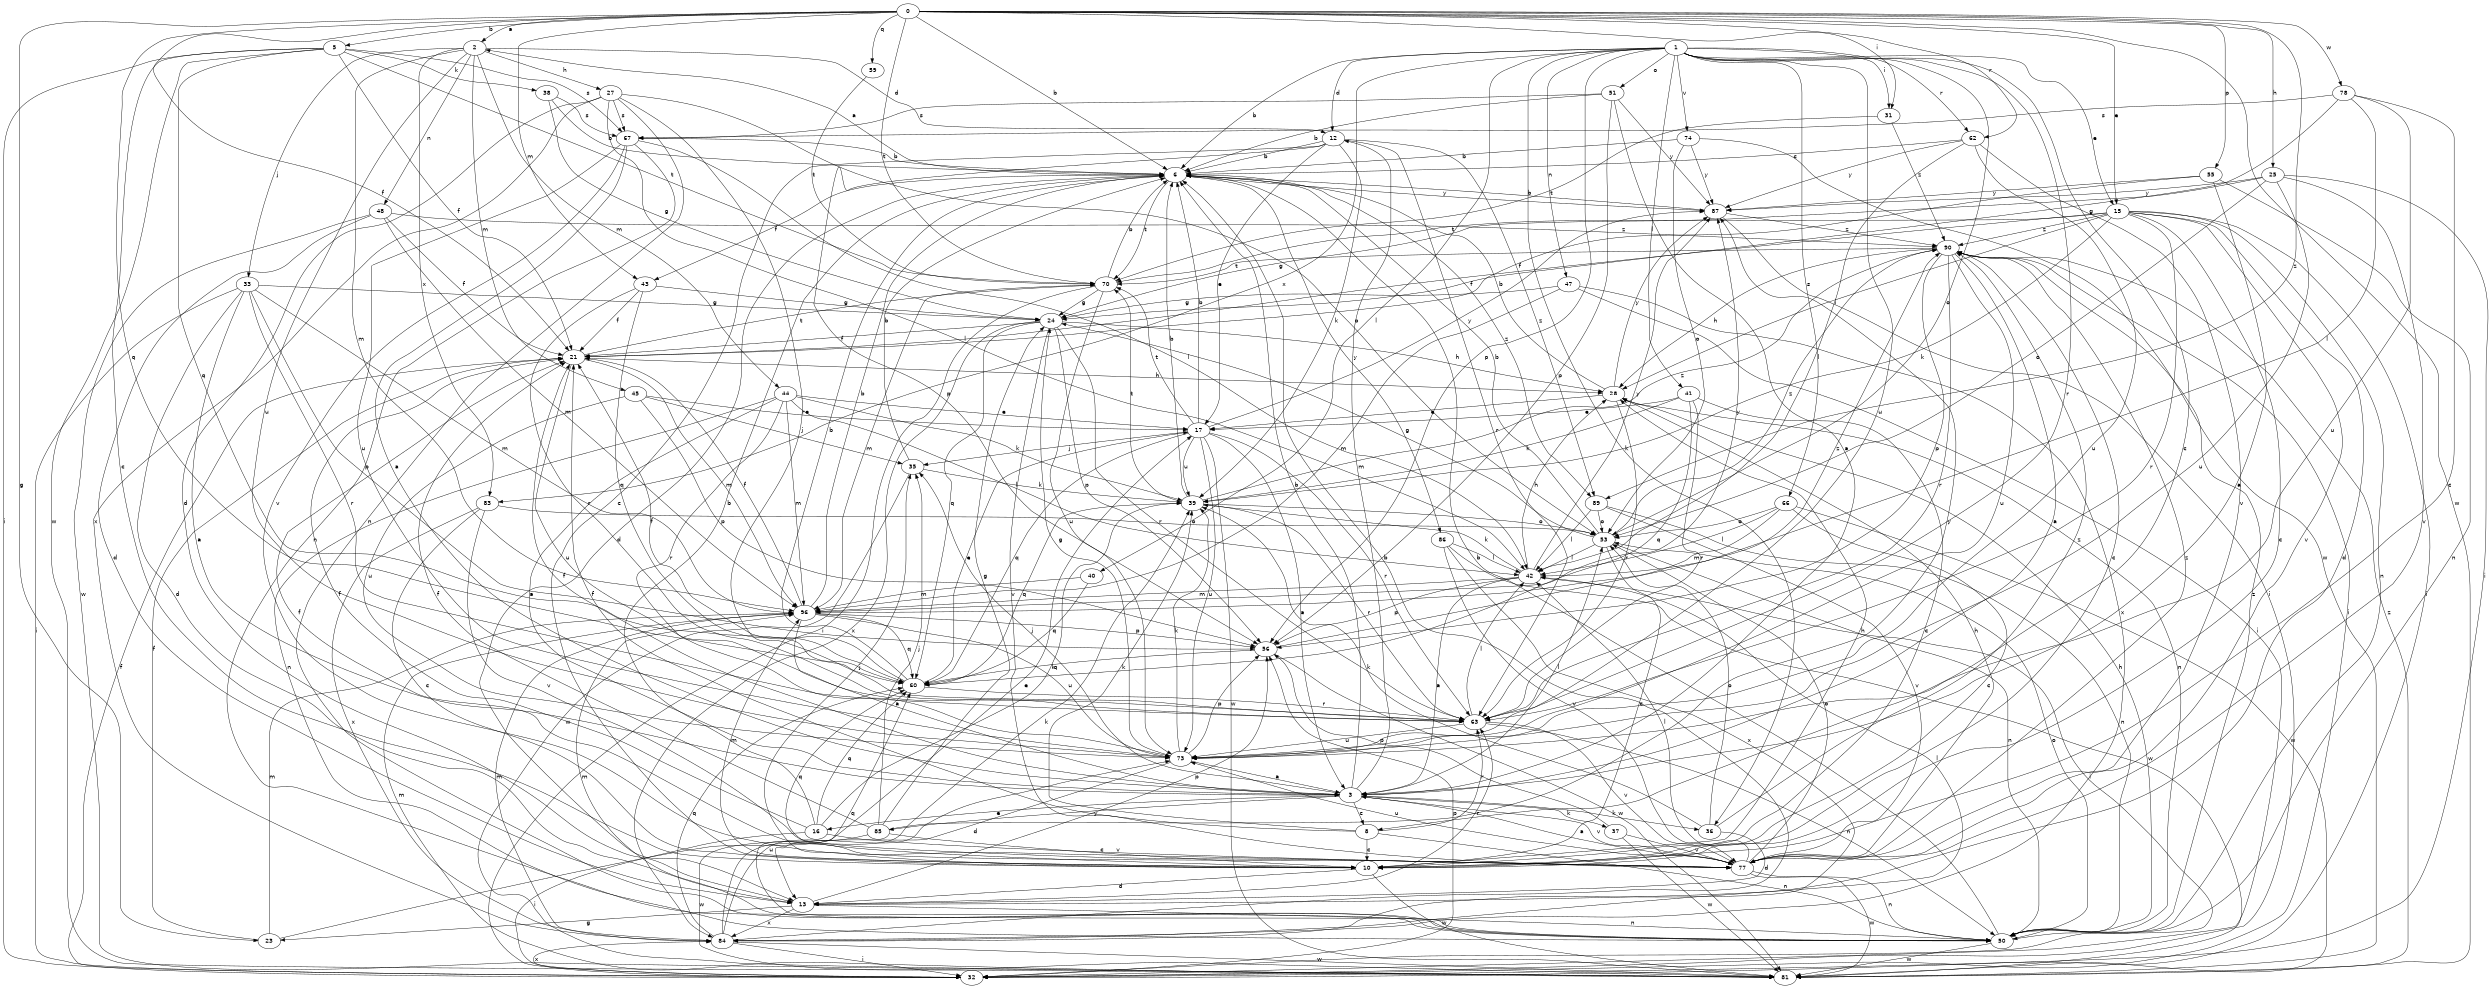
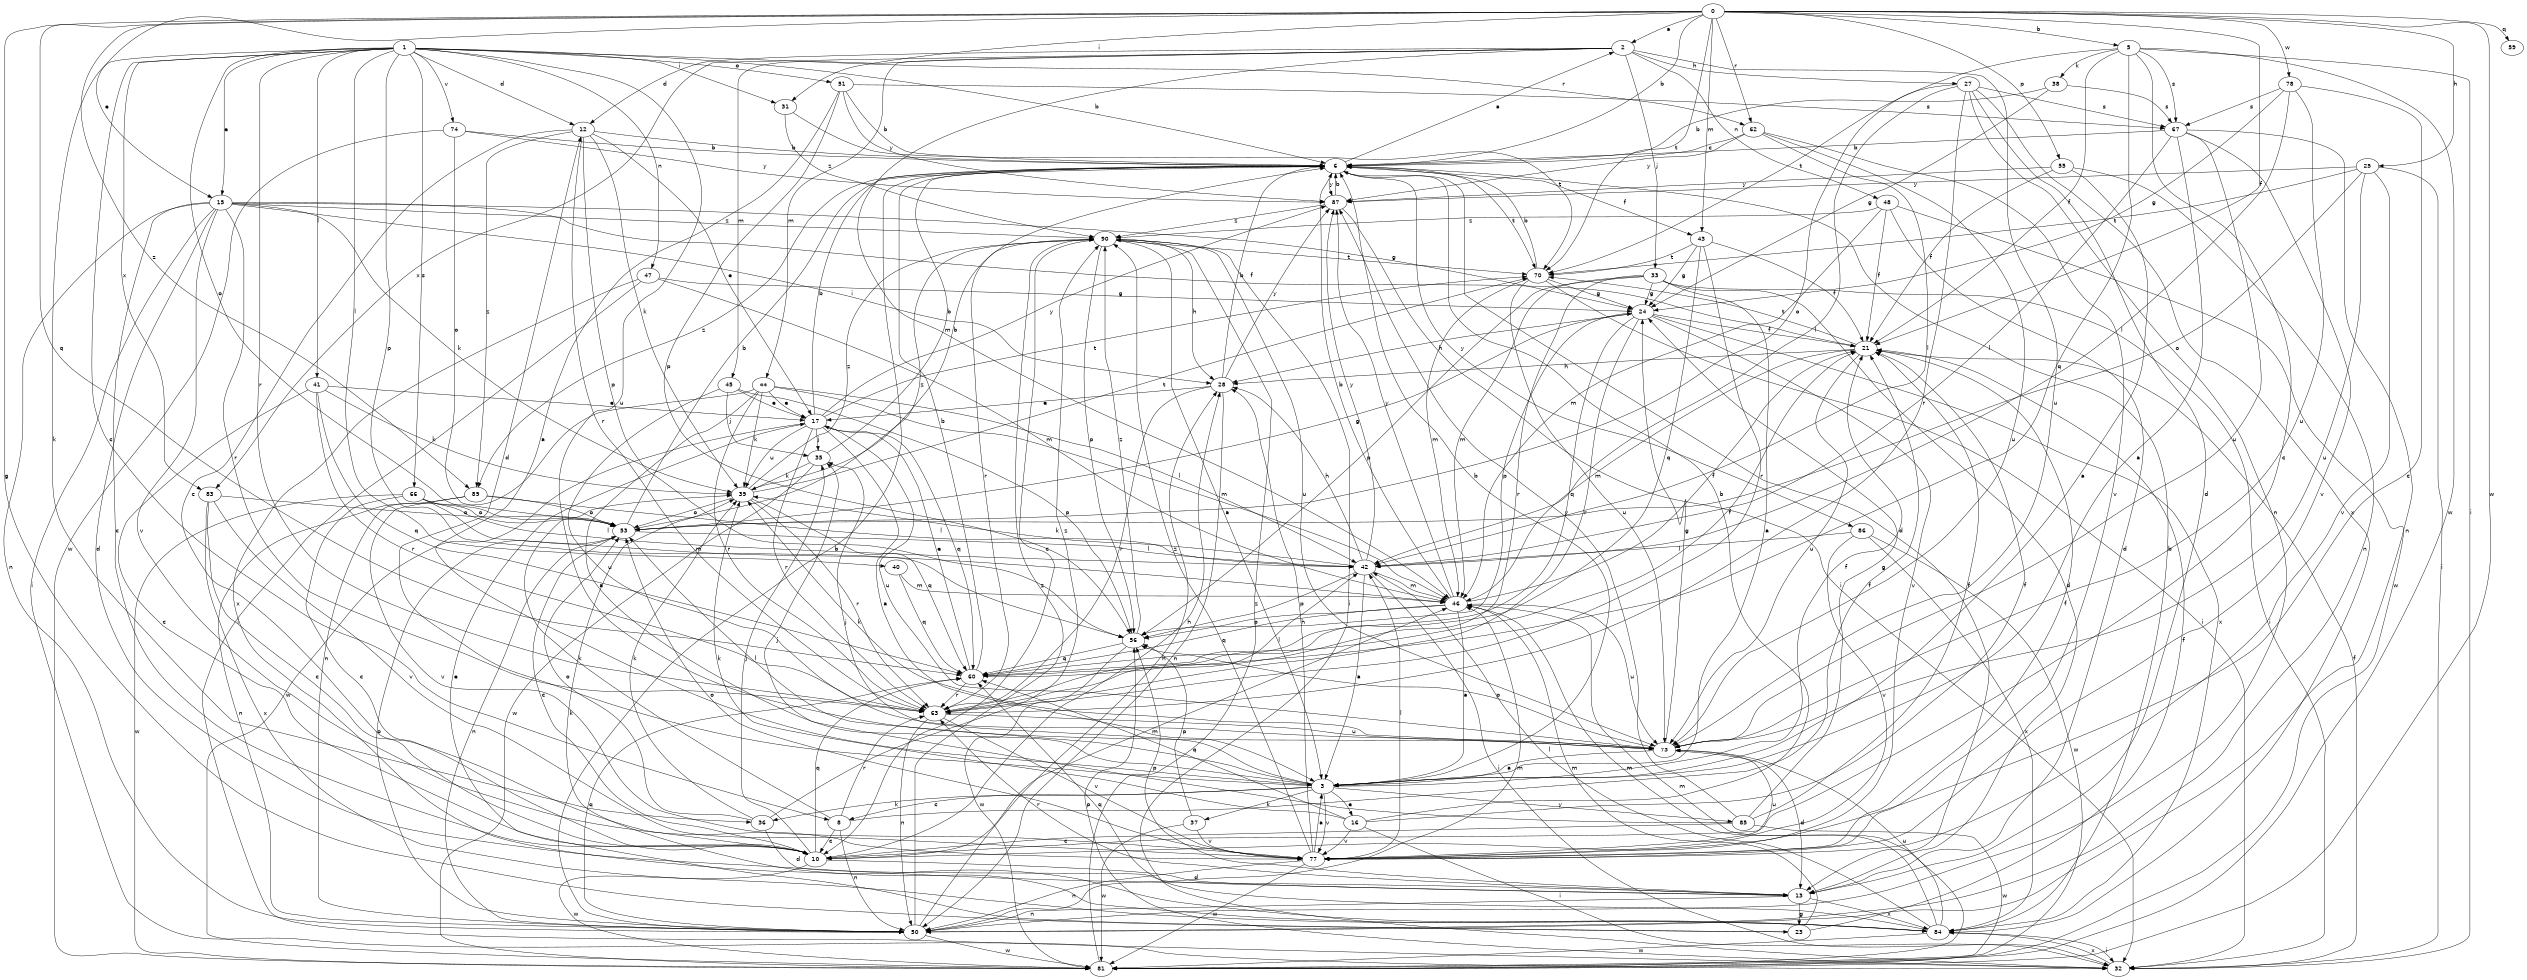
(877, 252) -> (1642, 263)
(1361, 467) -> (507, 458)
(804, 613) -> (1456, 604)
